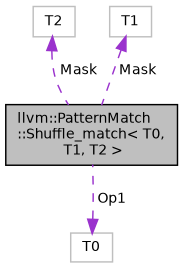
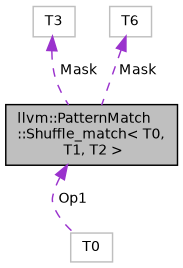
(54, 22) -> (54, 22)
(131, 22) -> (131, 22)
(93, 192) -> (55, 208)
